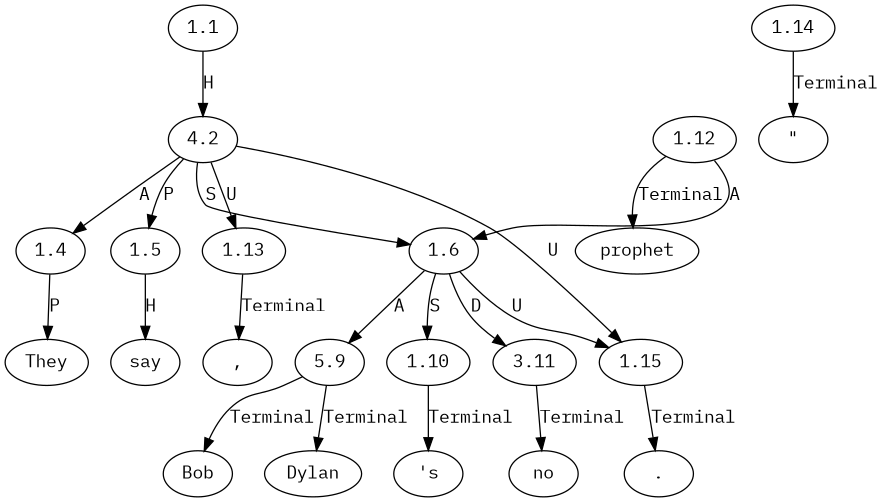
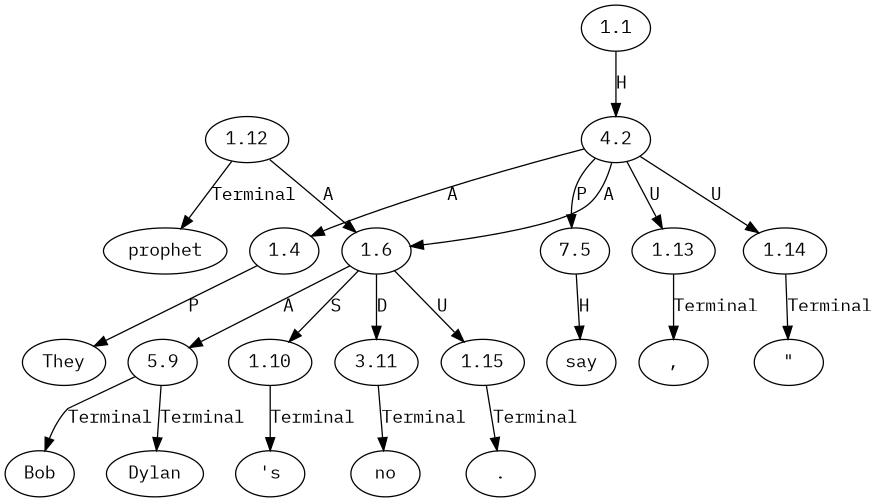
(211, 195) -> (609, 195)
(442, 205) -> (694, 191)
(145, 251) -> (575, 251)
